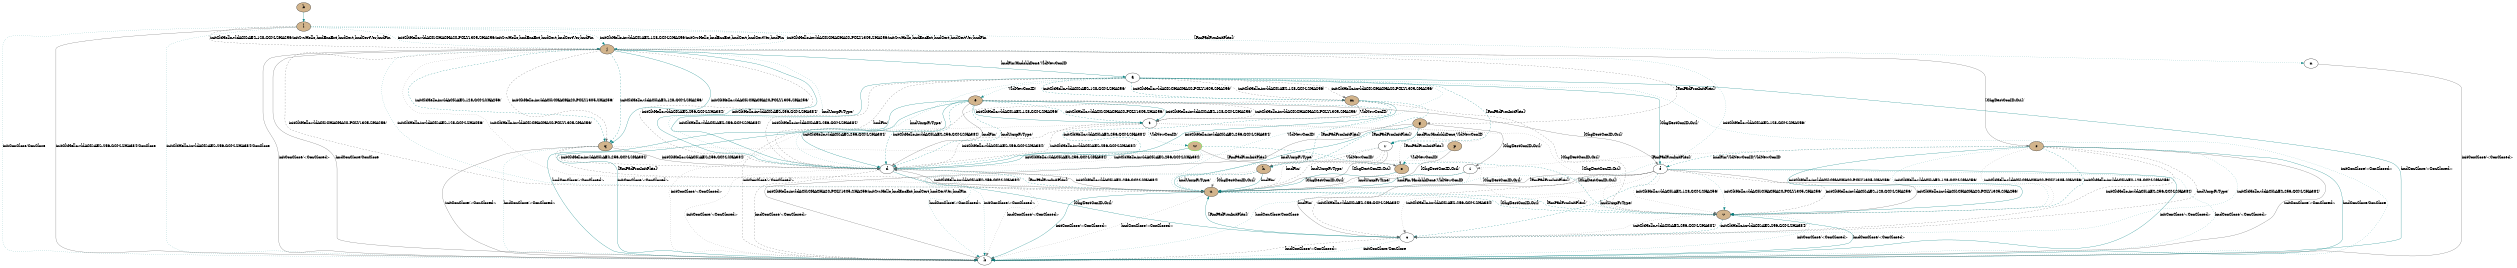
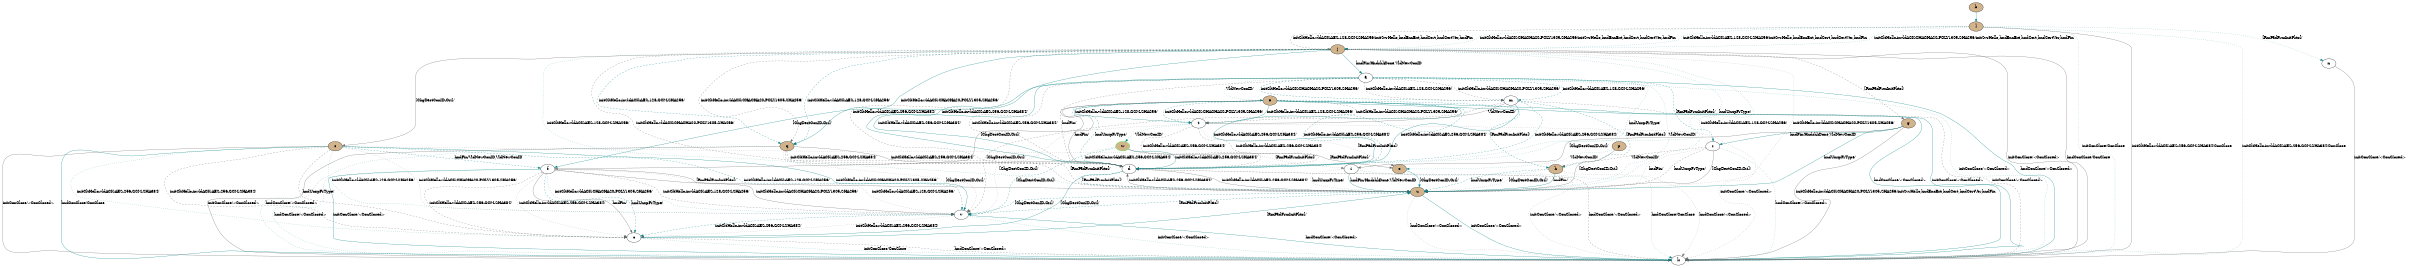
(1352, 101) -> (1511, 101)
(1009, 171) -> none
(1724, 215) -> (961, 215)
